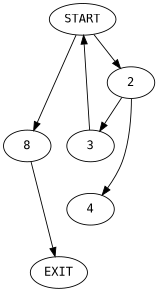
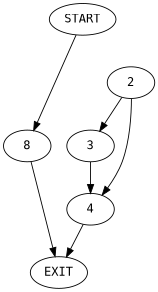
(104, 48) -> none
(87, 87) -> (91, 173)
none -> (77, 237)
